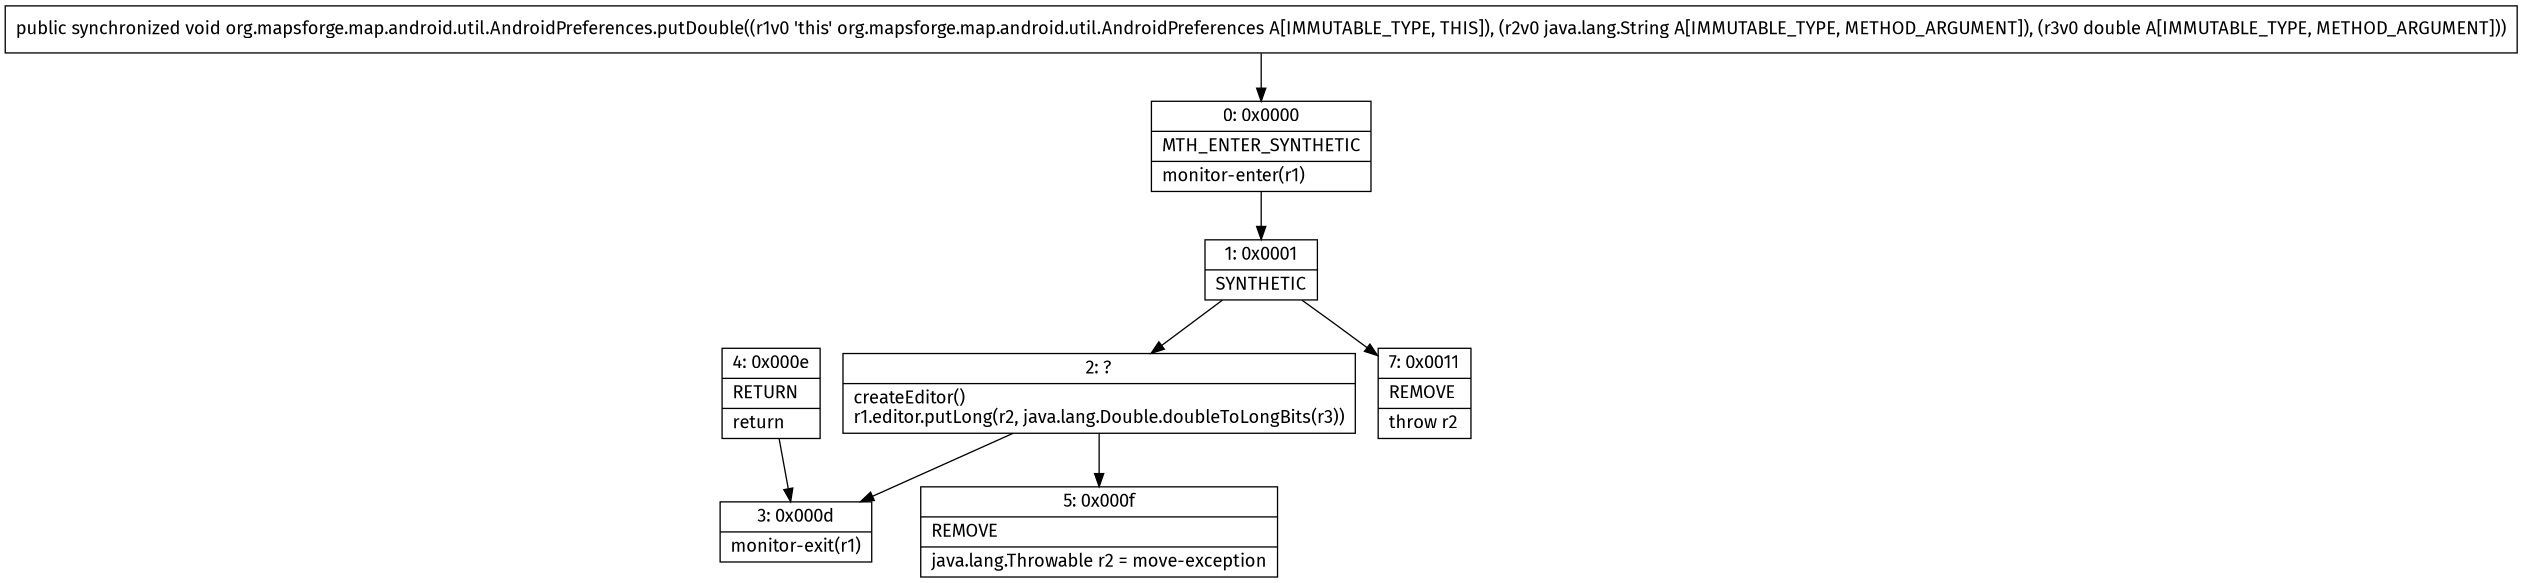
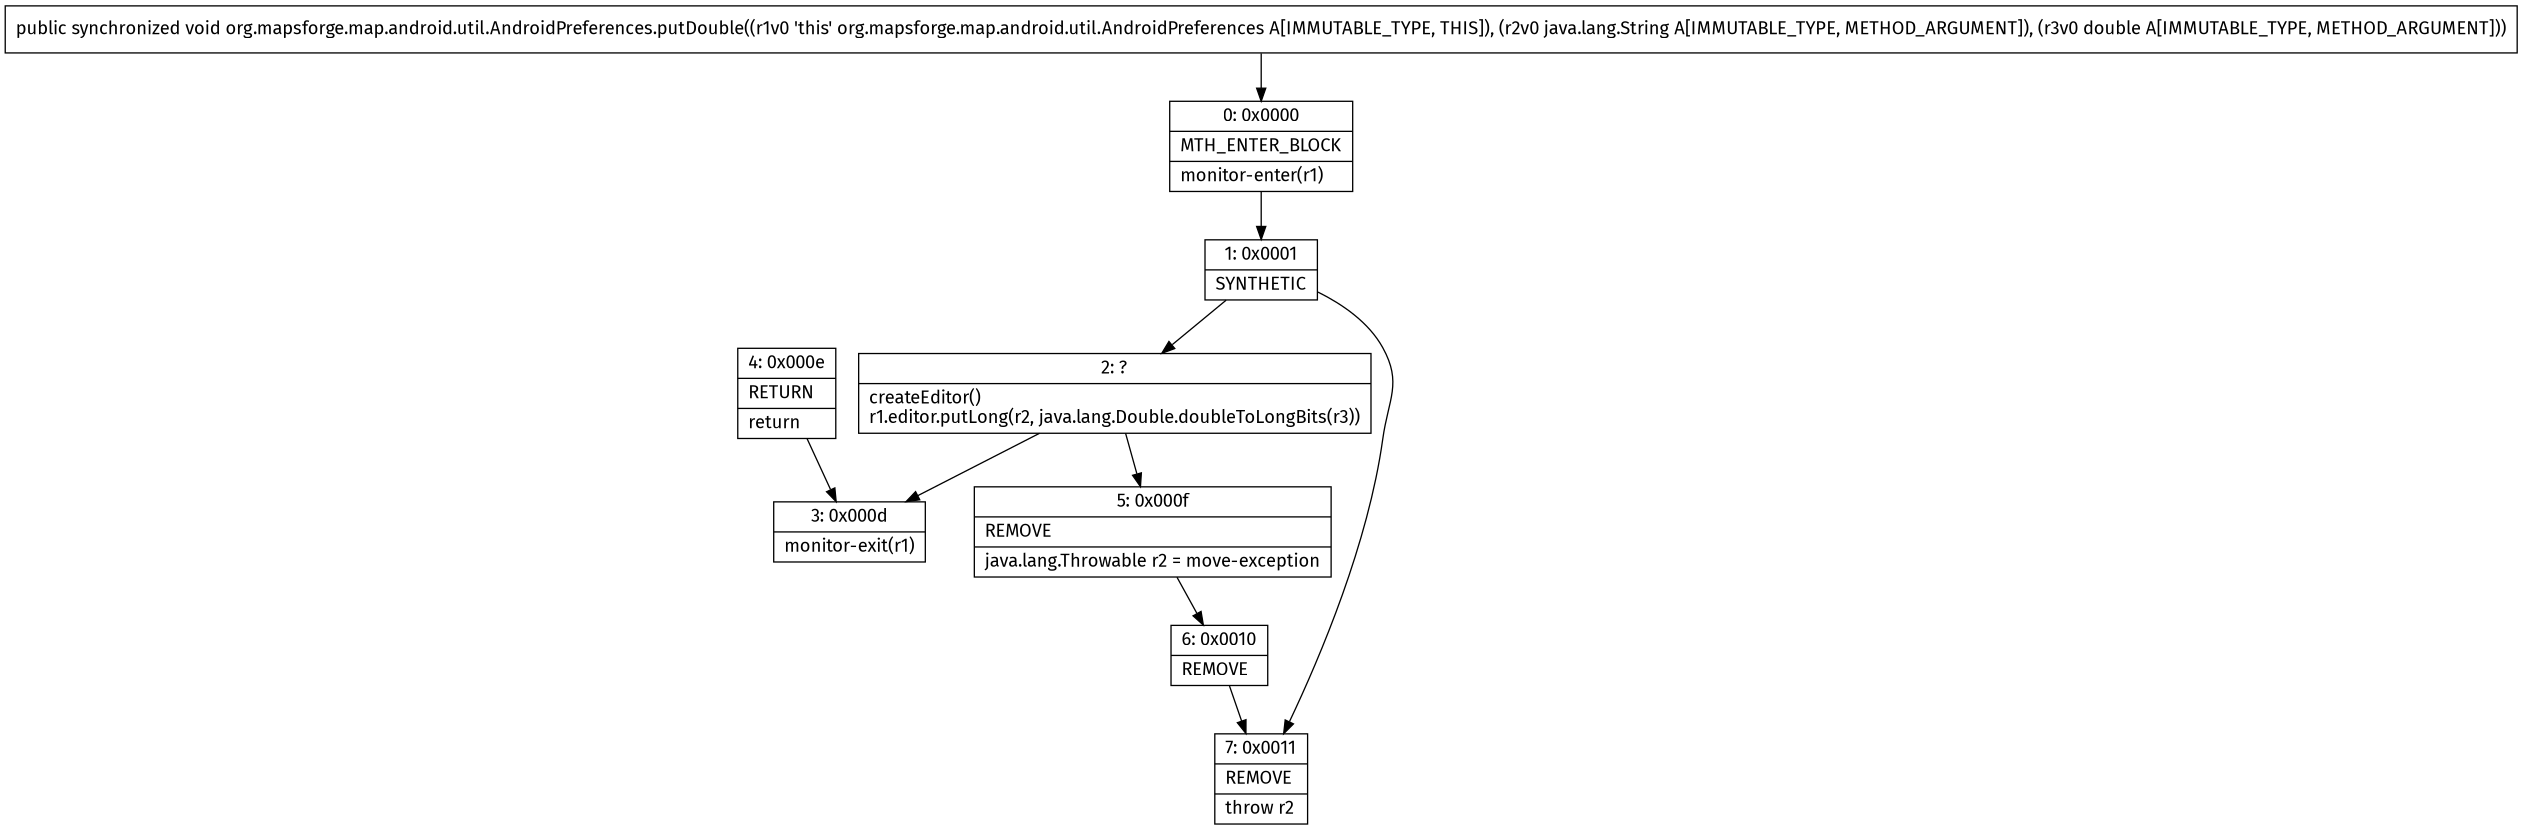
(1261, 146) -> (1261, 146)
none -> (1219, 655)
